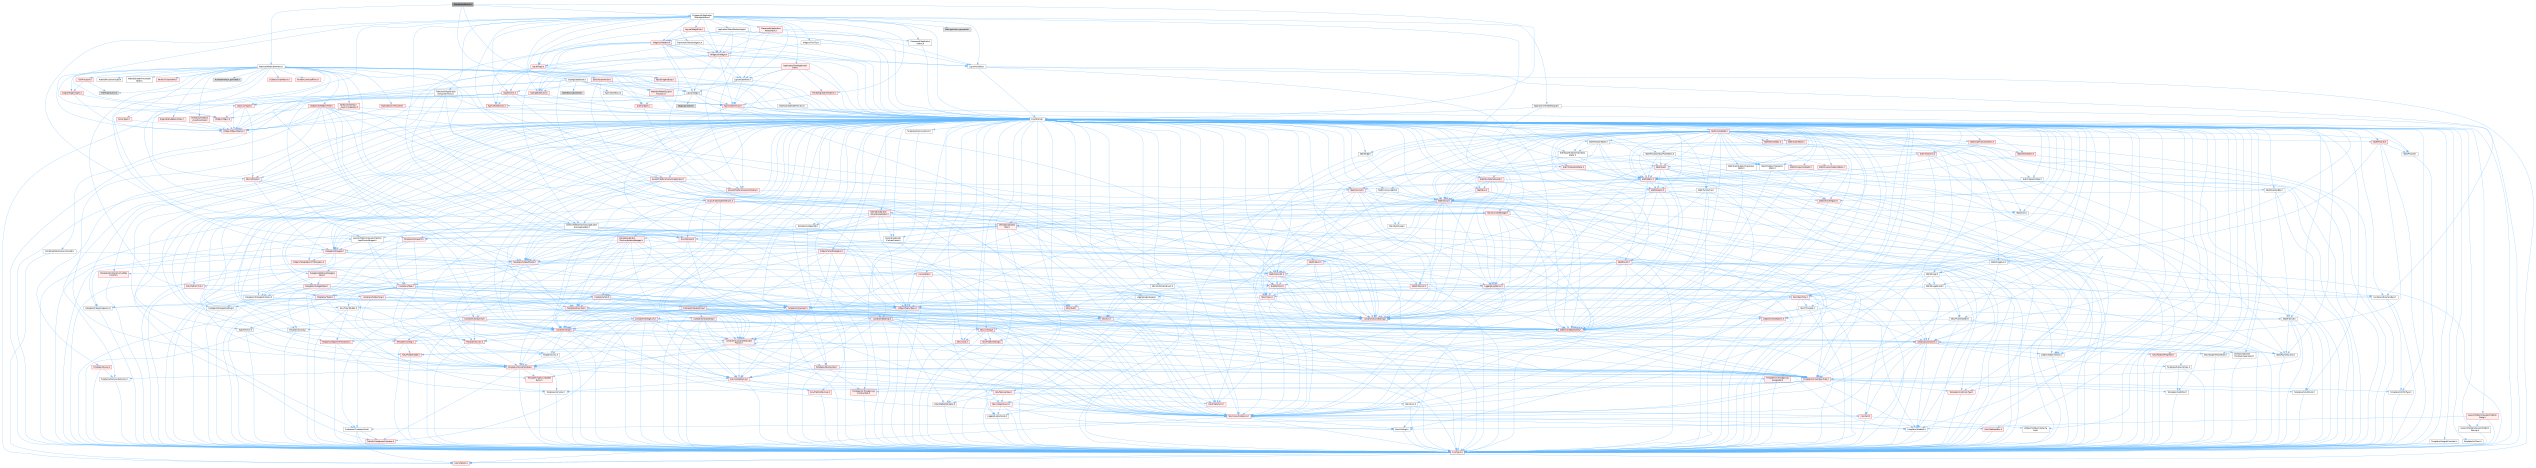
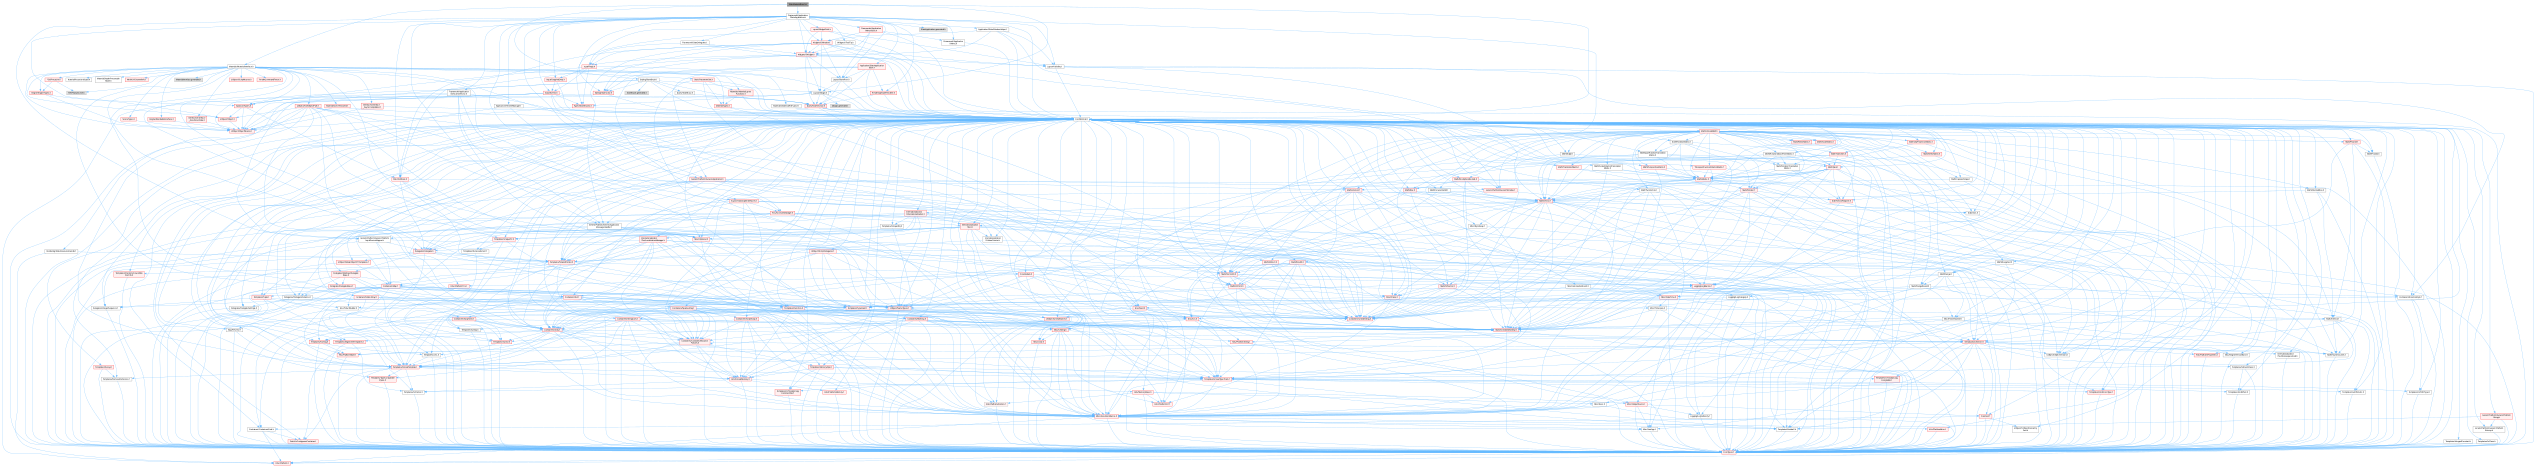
(1832, 167) -> (1709, 167)
none -> (491, 245)
